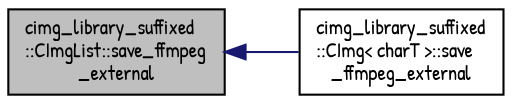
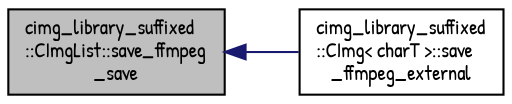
(117, 52) -> (117, 52)
